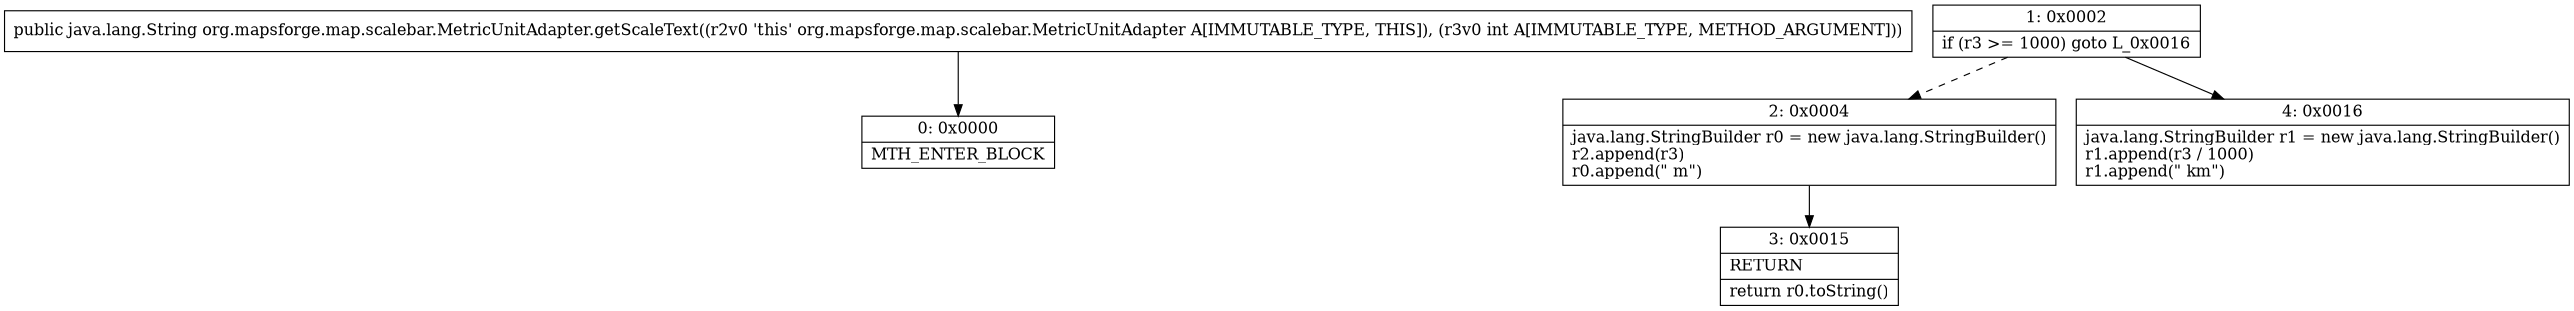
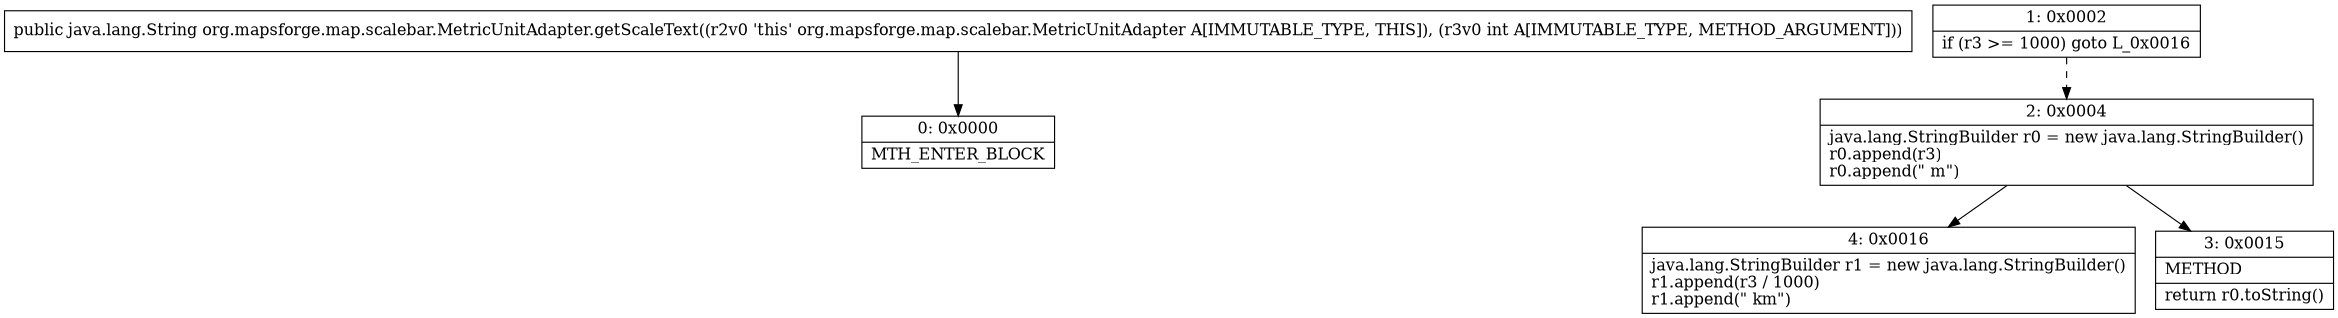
(2169, 76) -> (1982, 203)
(1629, 155) -> (1886, 155)
(1766, 266) -> (2204, 270)
